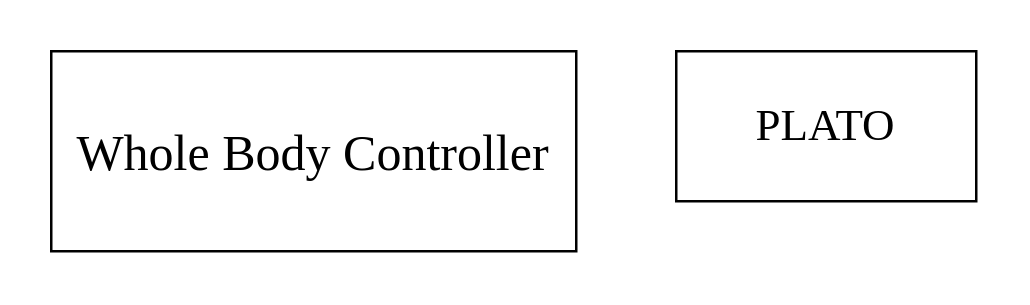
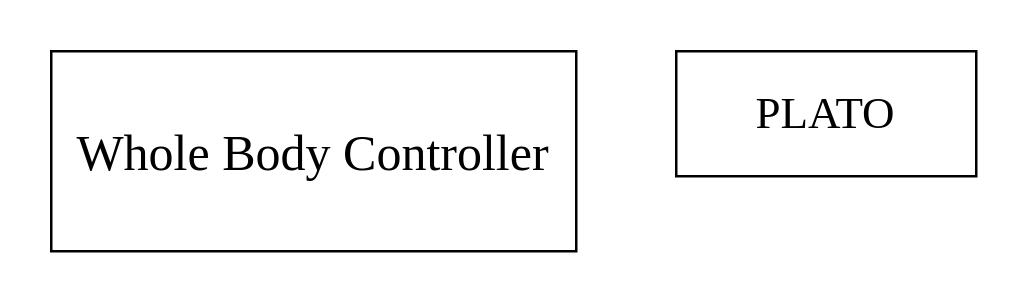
(826, 126) -> (826, 114)
